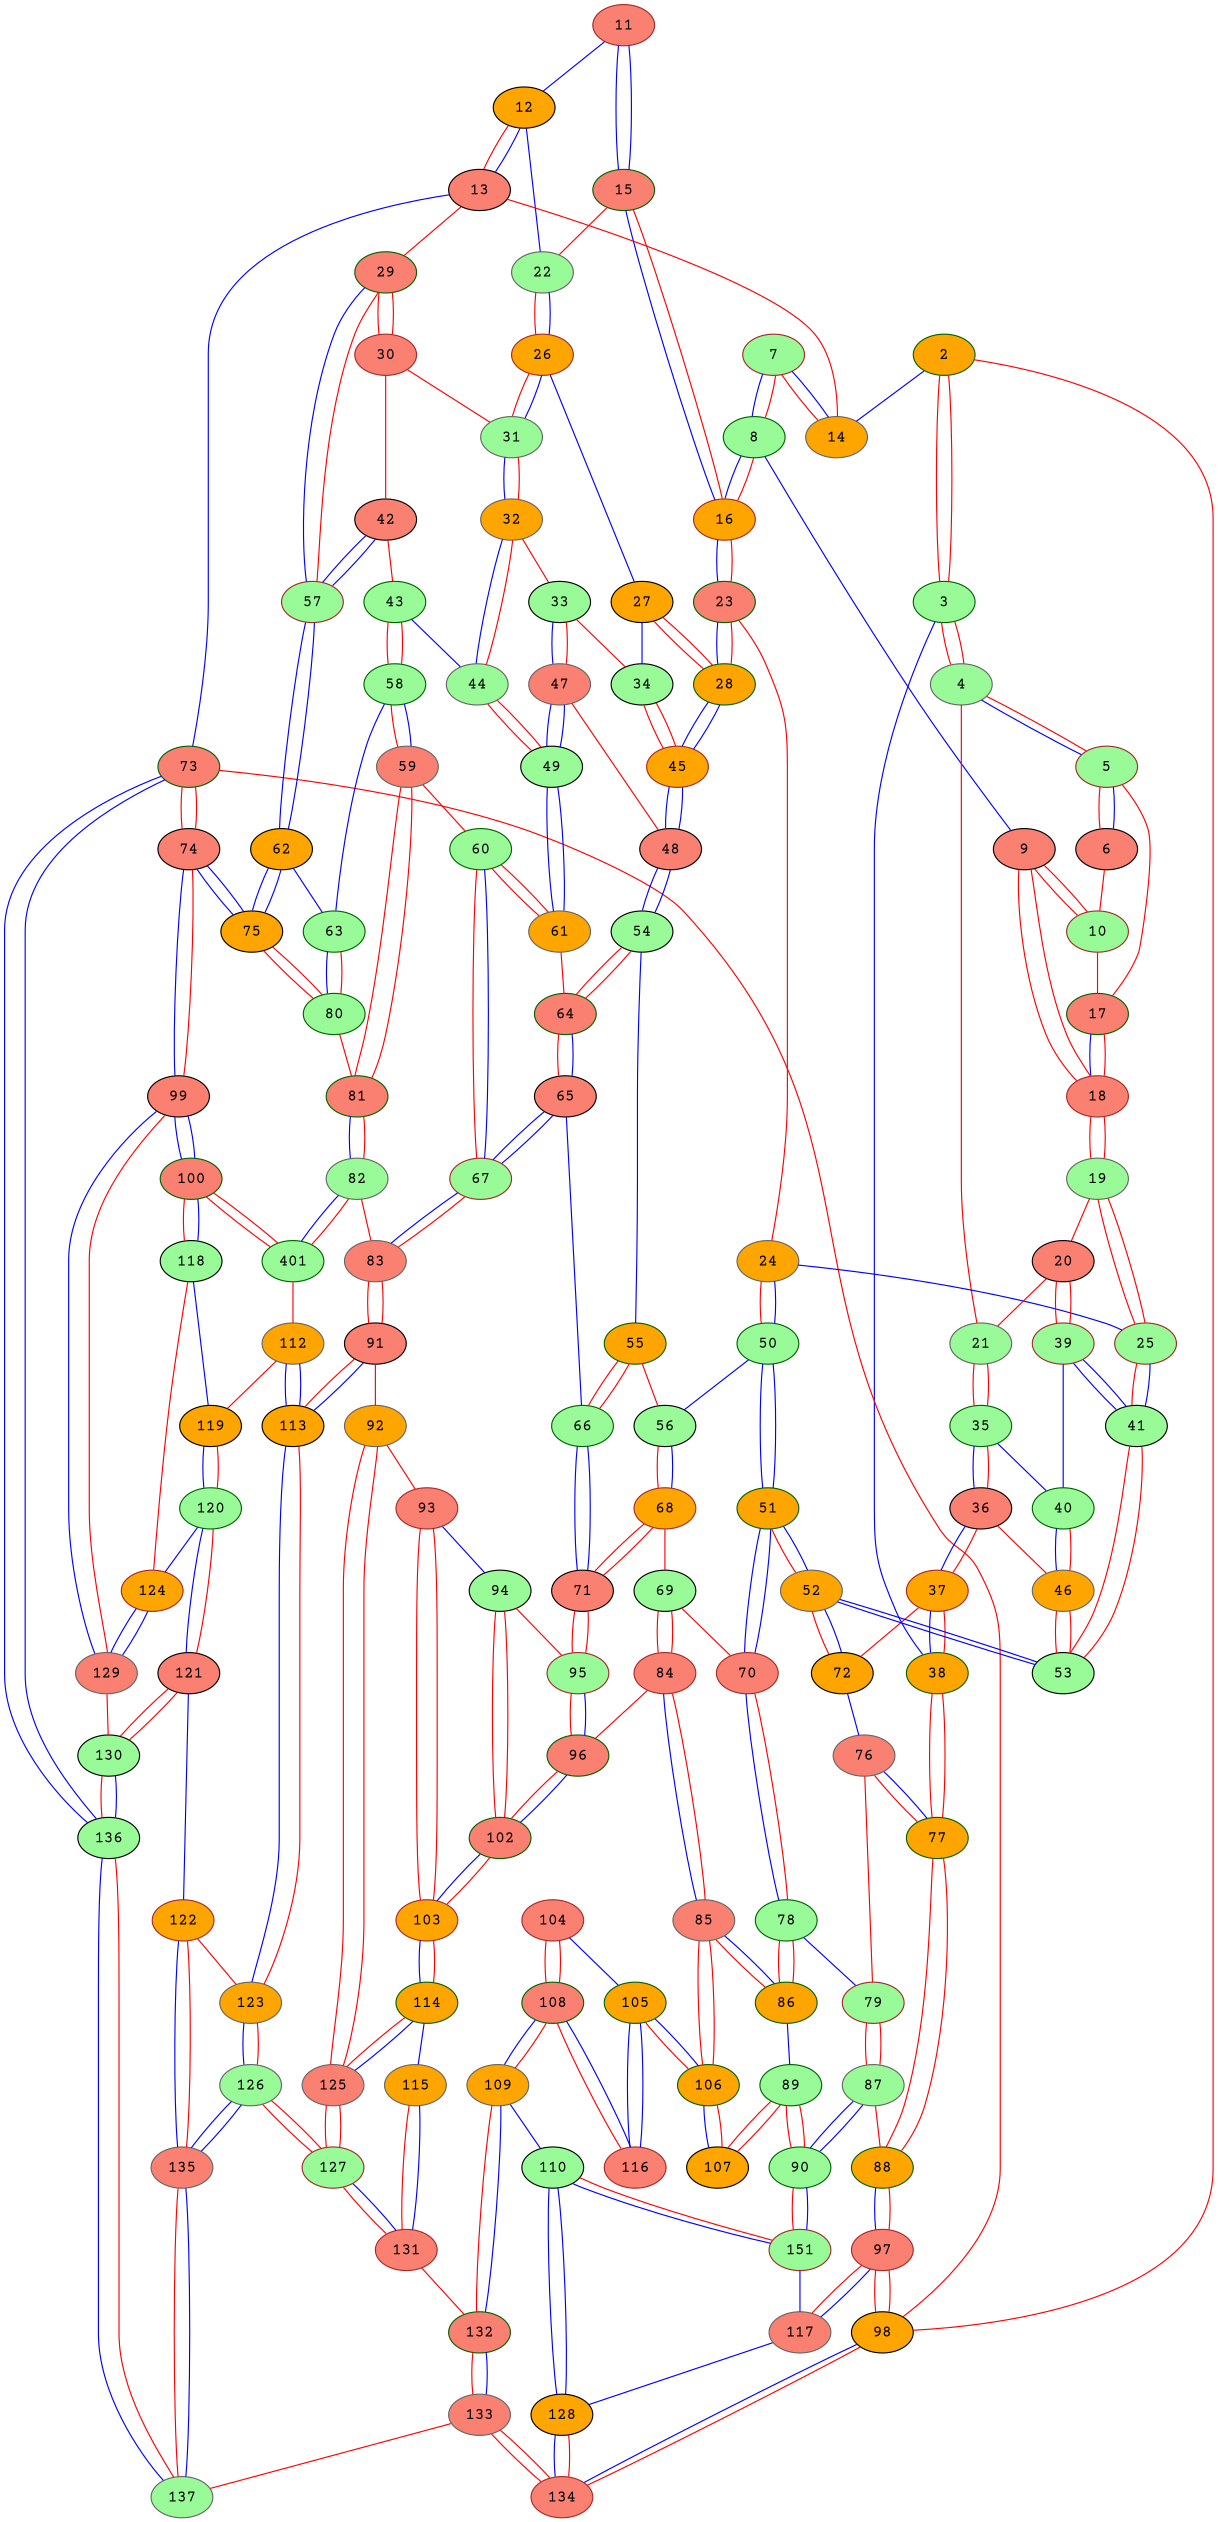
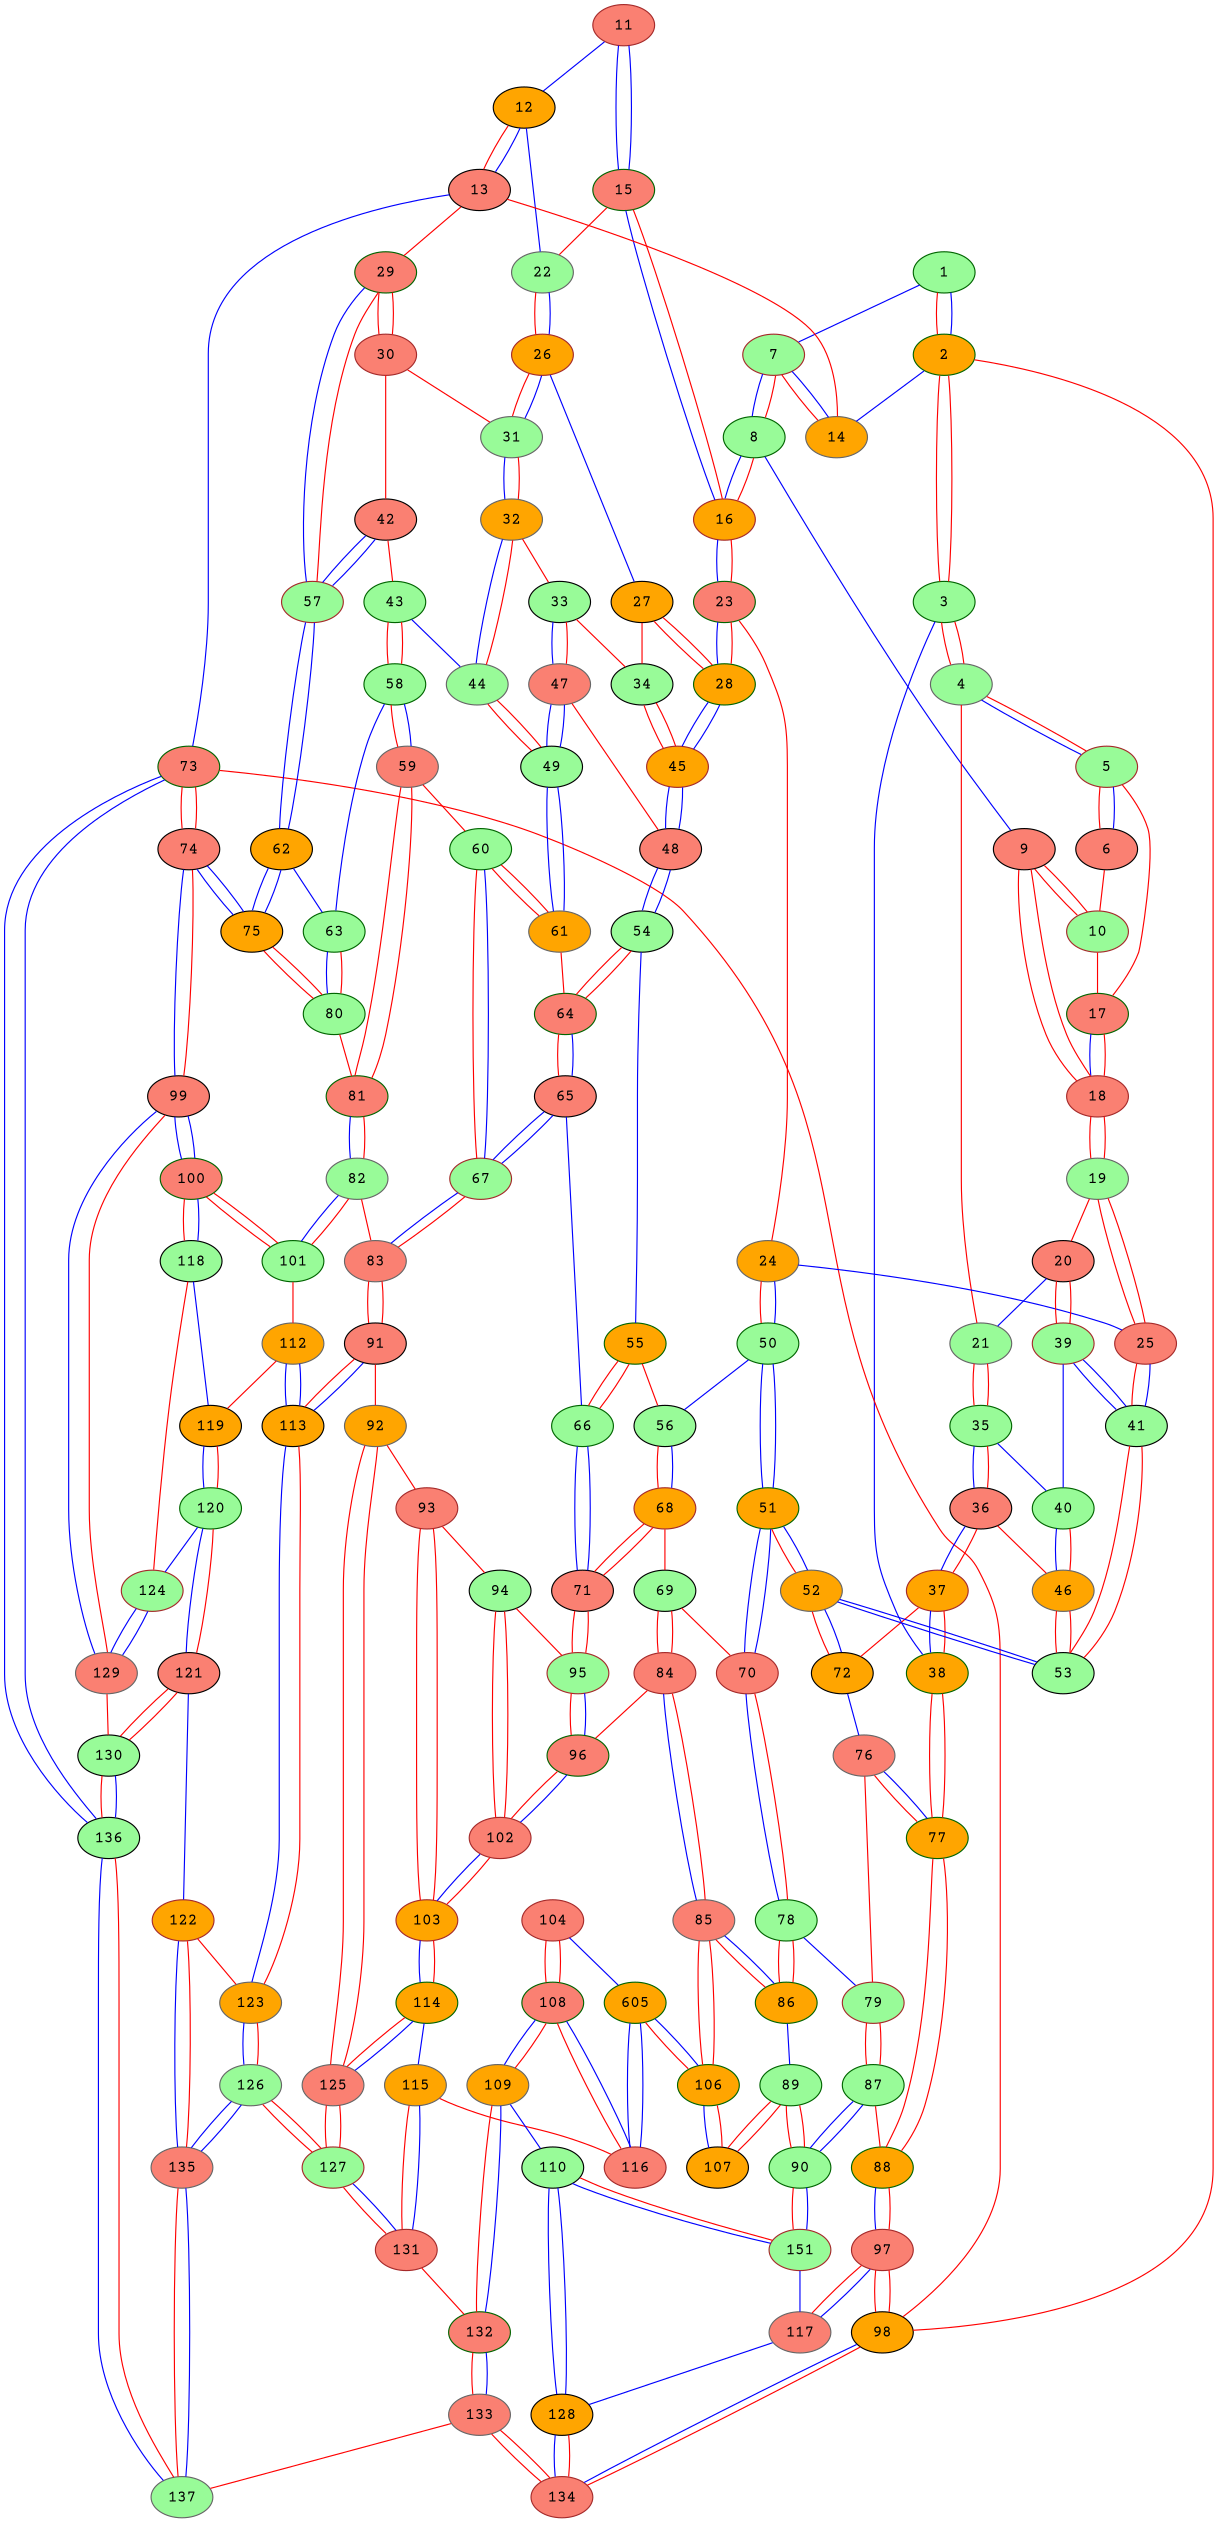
none -> (944, 272)
(642, 643) -> (642, 643)
(293, 1261) -> (293, 1261)
(1017, 1307) -> (1017, 1307)
(1146, 1344) -> (1146, 1344)
(464, 1550) -> (464, 1550)
(152, 1591) -> (152, 1591)
(500, 1838) -> (500, 1838)
(635, 2003) -> (635, 2003)
(873, 2085) -> (873, 2085)
none -> (512, 2123)
